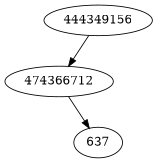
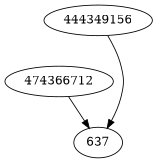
(81, 47) -> (123, 78)
